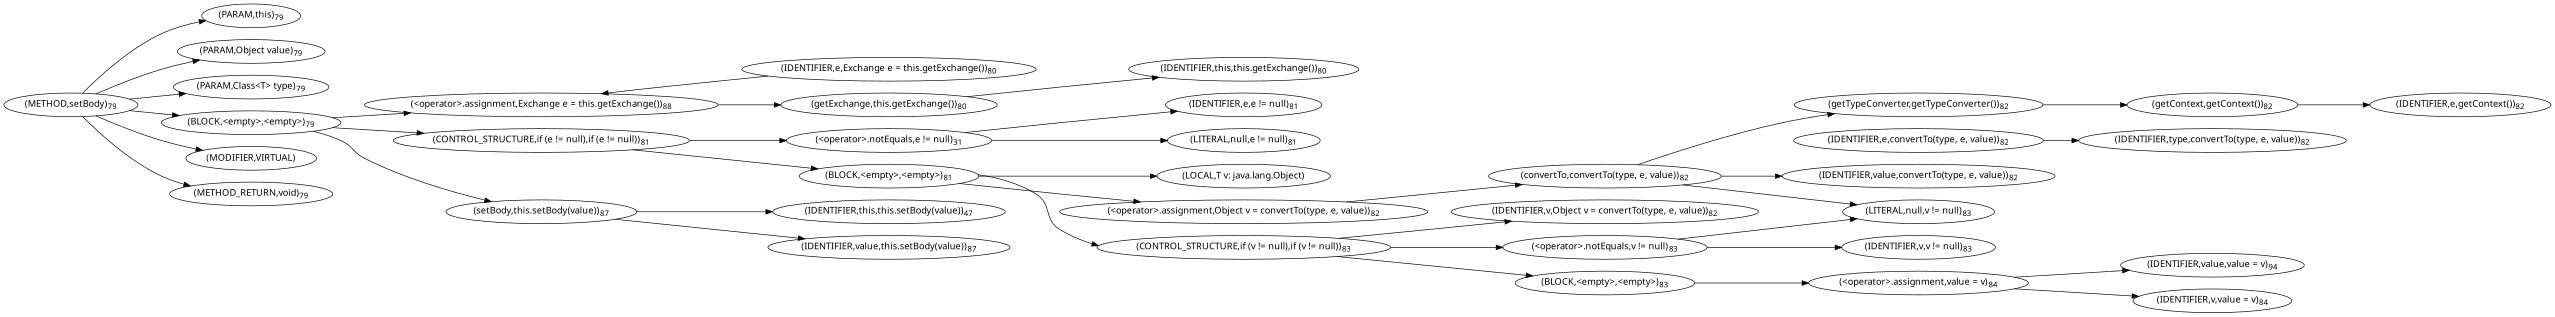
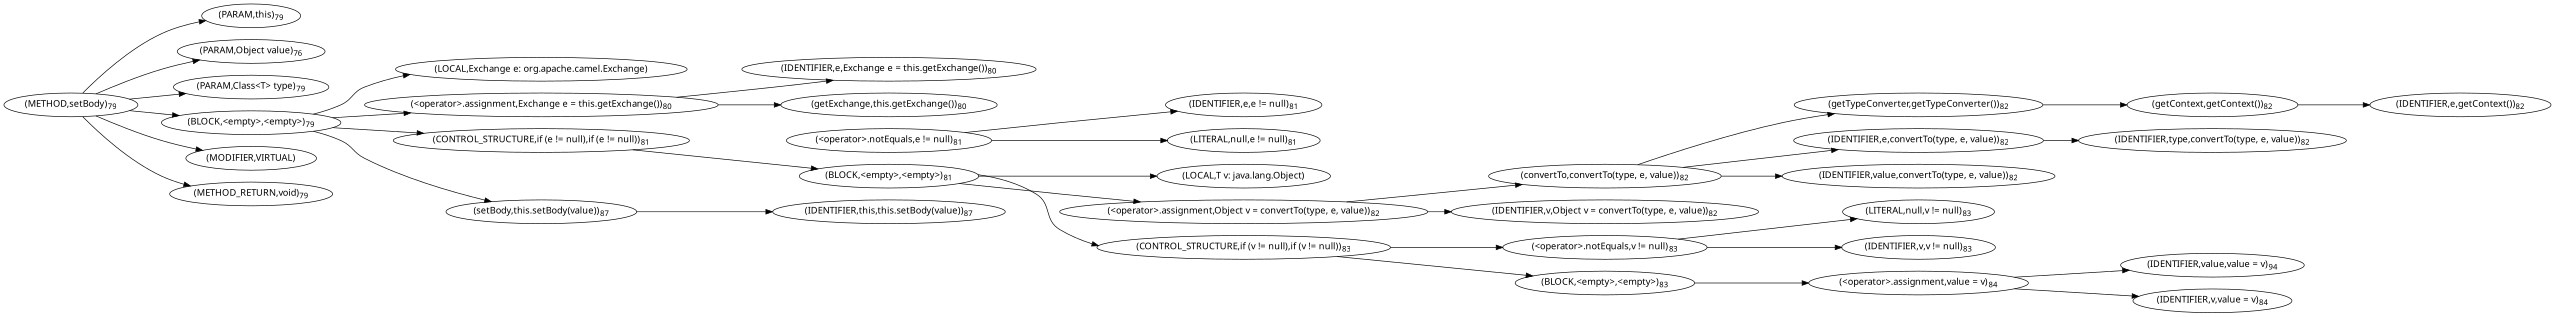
(298, 50) -> (298, 50)
none -> (541, 69)
(1244, 69) -> none
(688, 84) -> (752, 90)
(667, 104) -> (667, 104)
(958, 140) -> (958, 140)
(735, 141) -> none
(1767, 195) -> (1757, 159)
(968, 211) -> (968, 211)
(1422, 230) -> (1436, 212)
(889, 247) -> none
